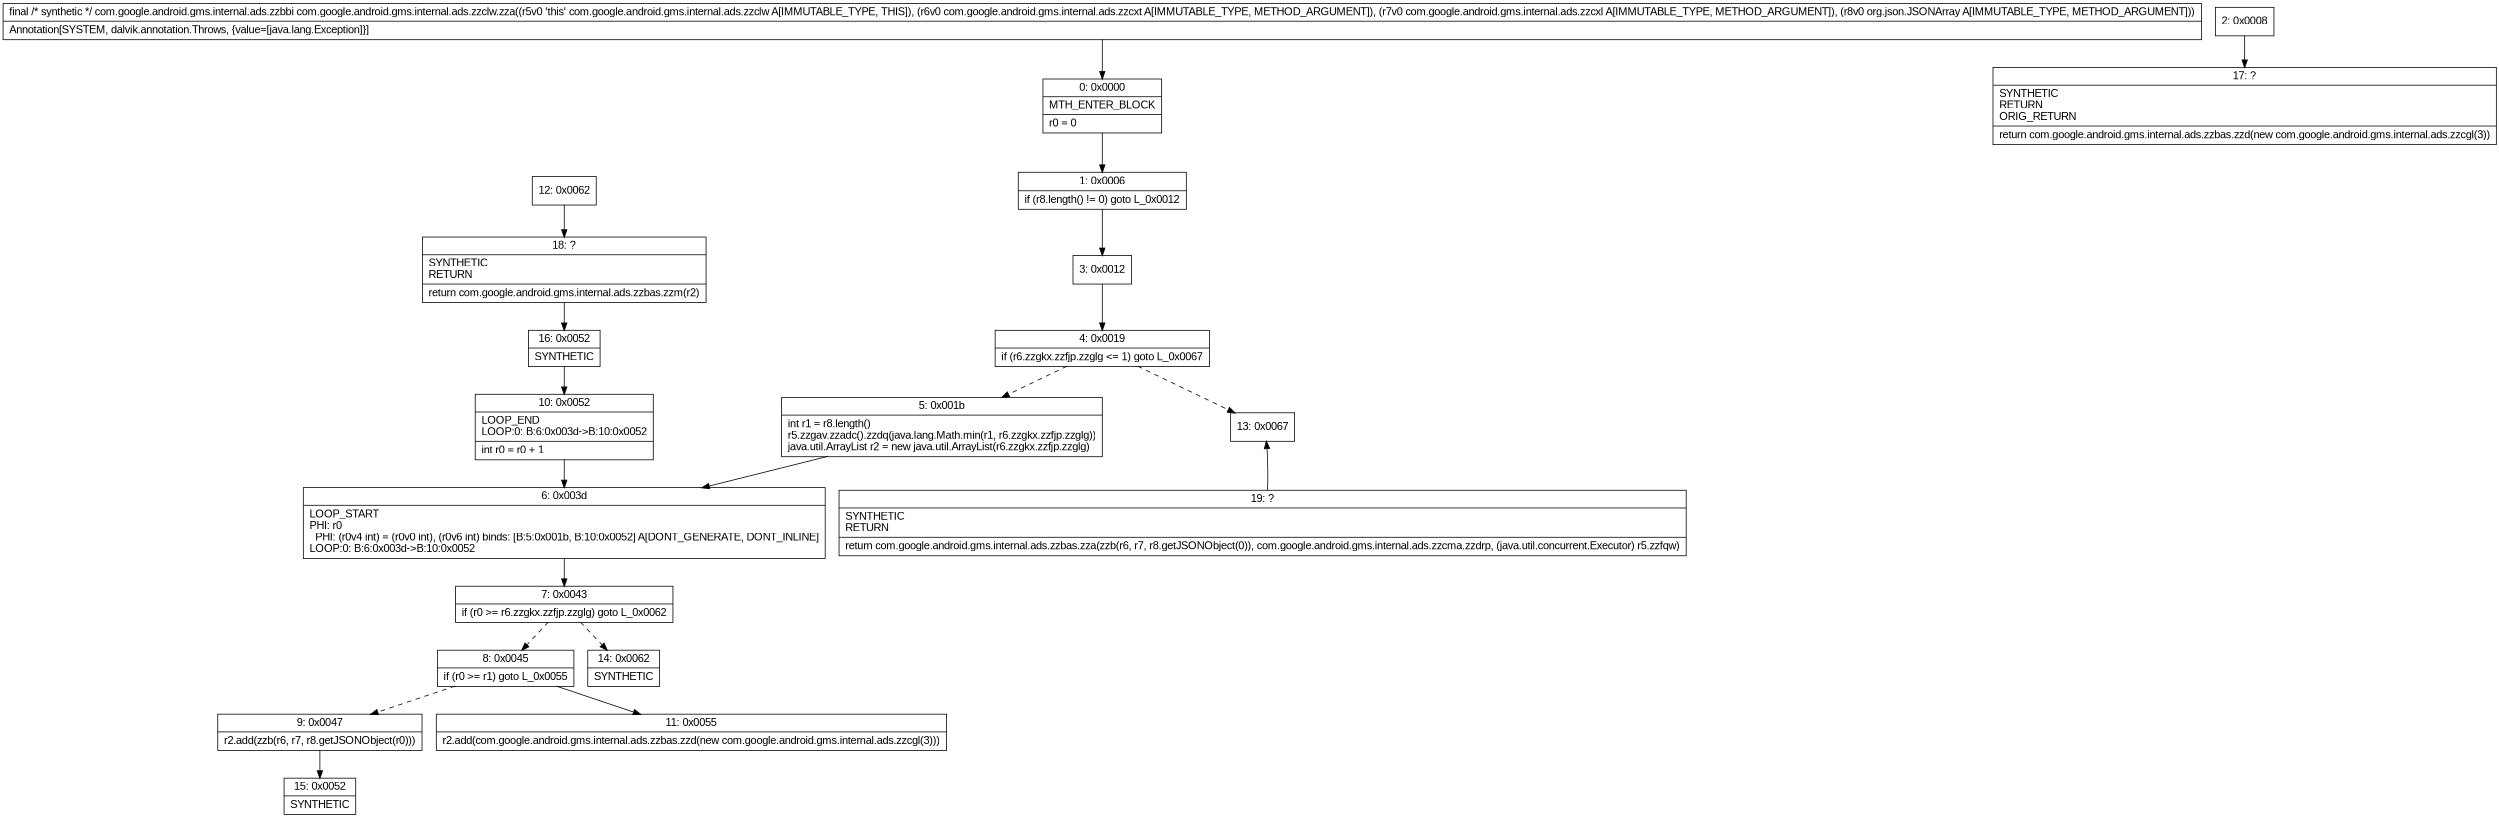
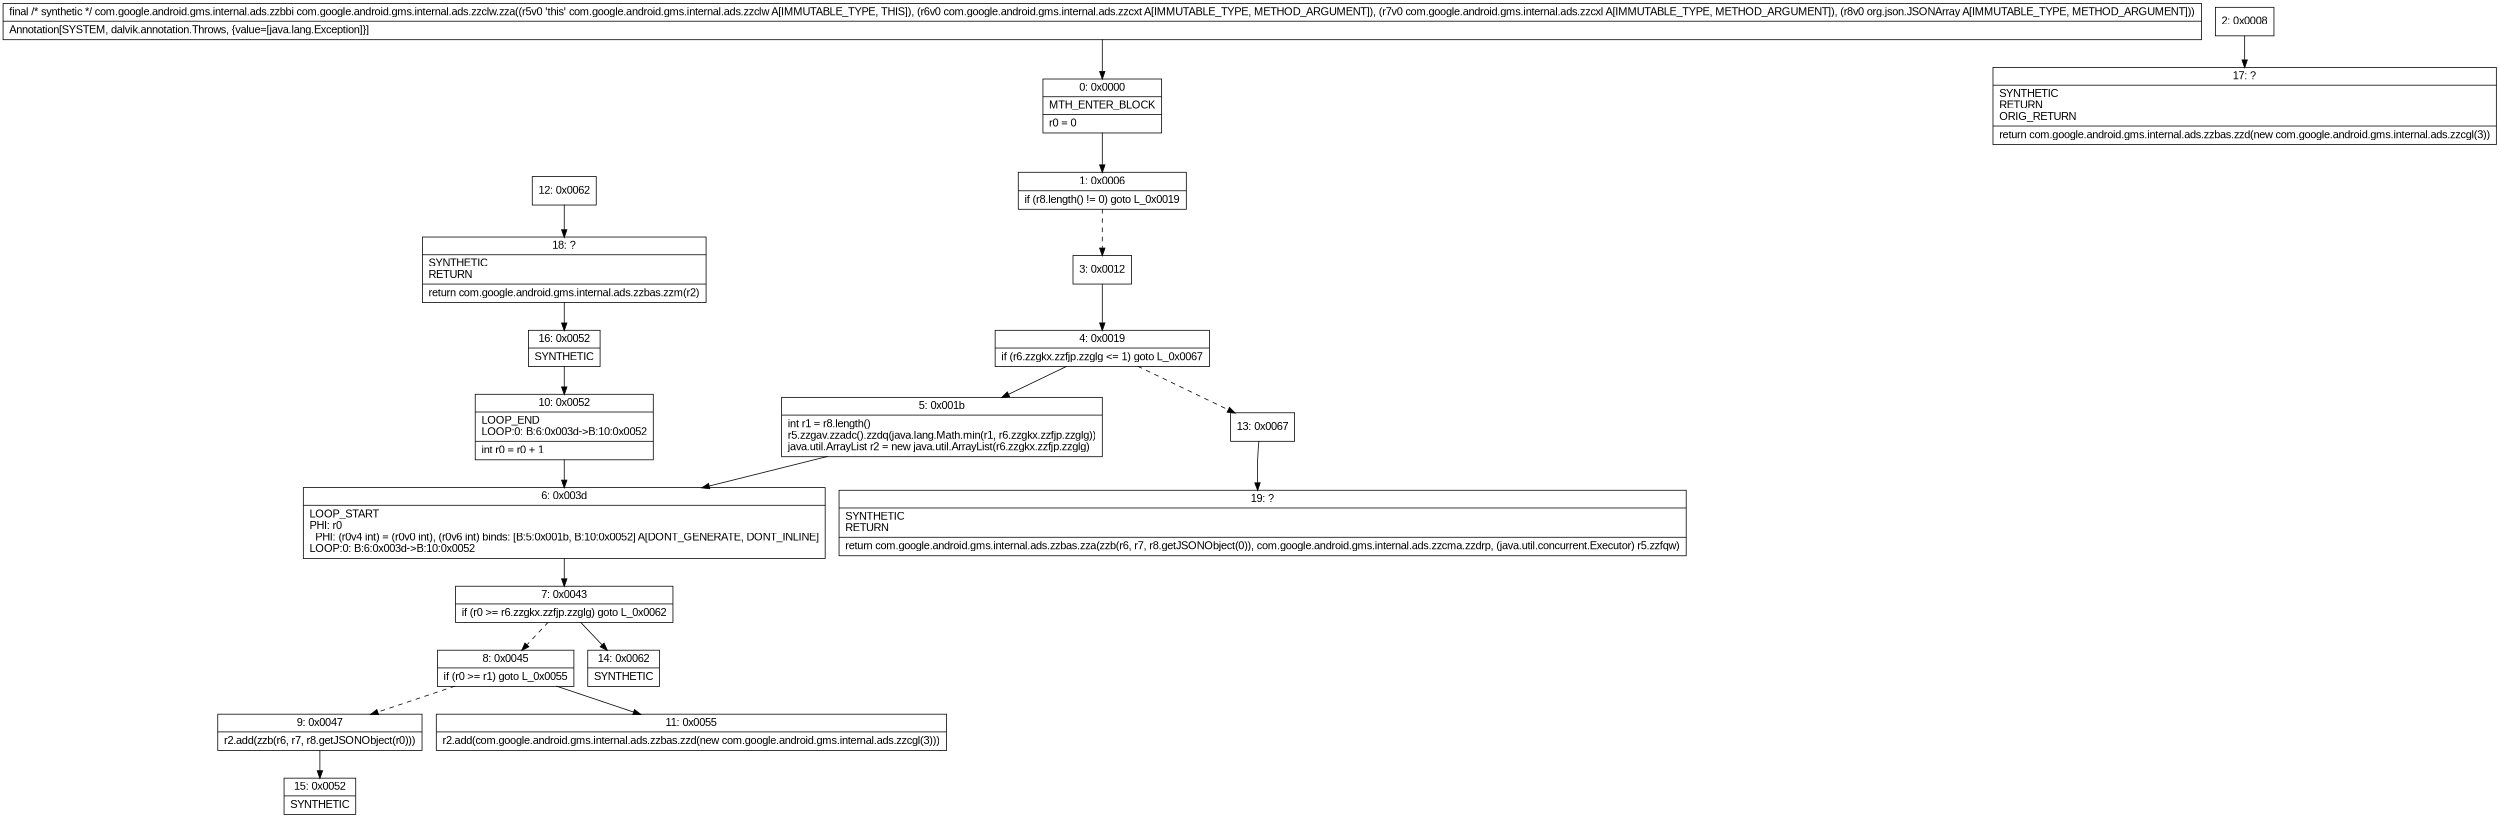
(1102, 200) -> (1102, 200)
(1102, 228) -> (1102, 228)
(1038, 380) -> (1038, 380)
(1268, 470) -> (1258, 462)
(591, 633) -> (591, 633)
